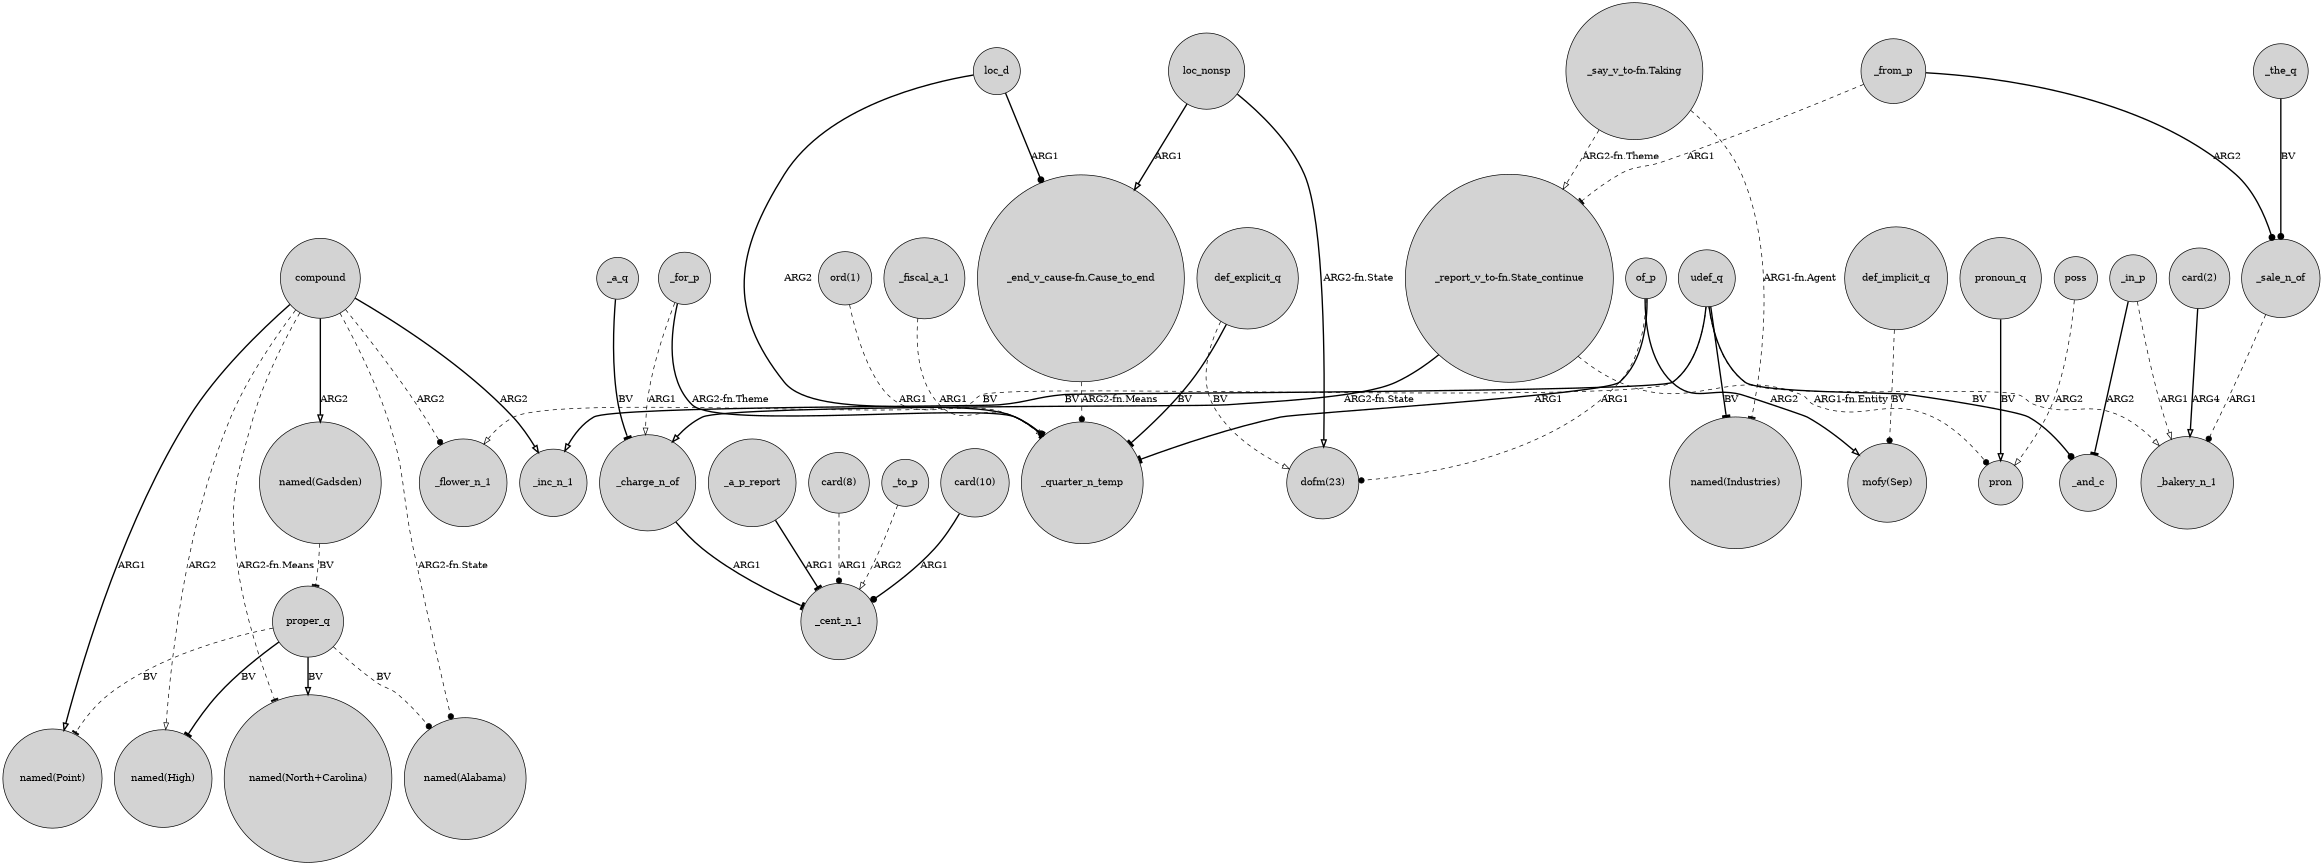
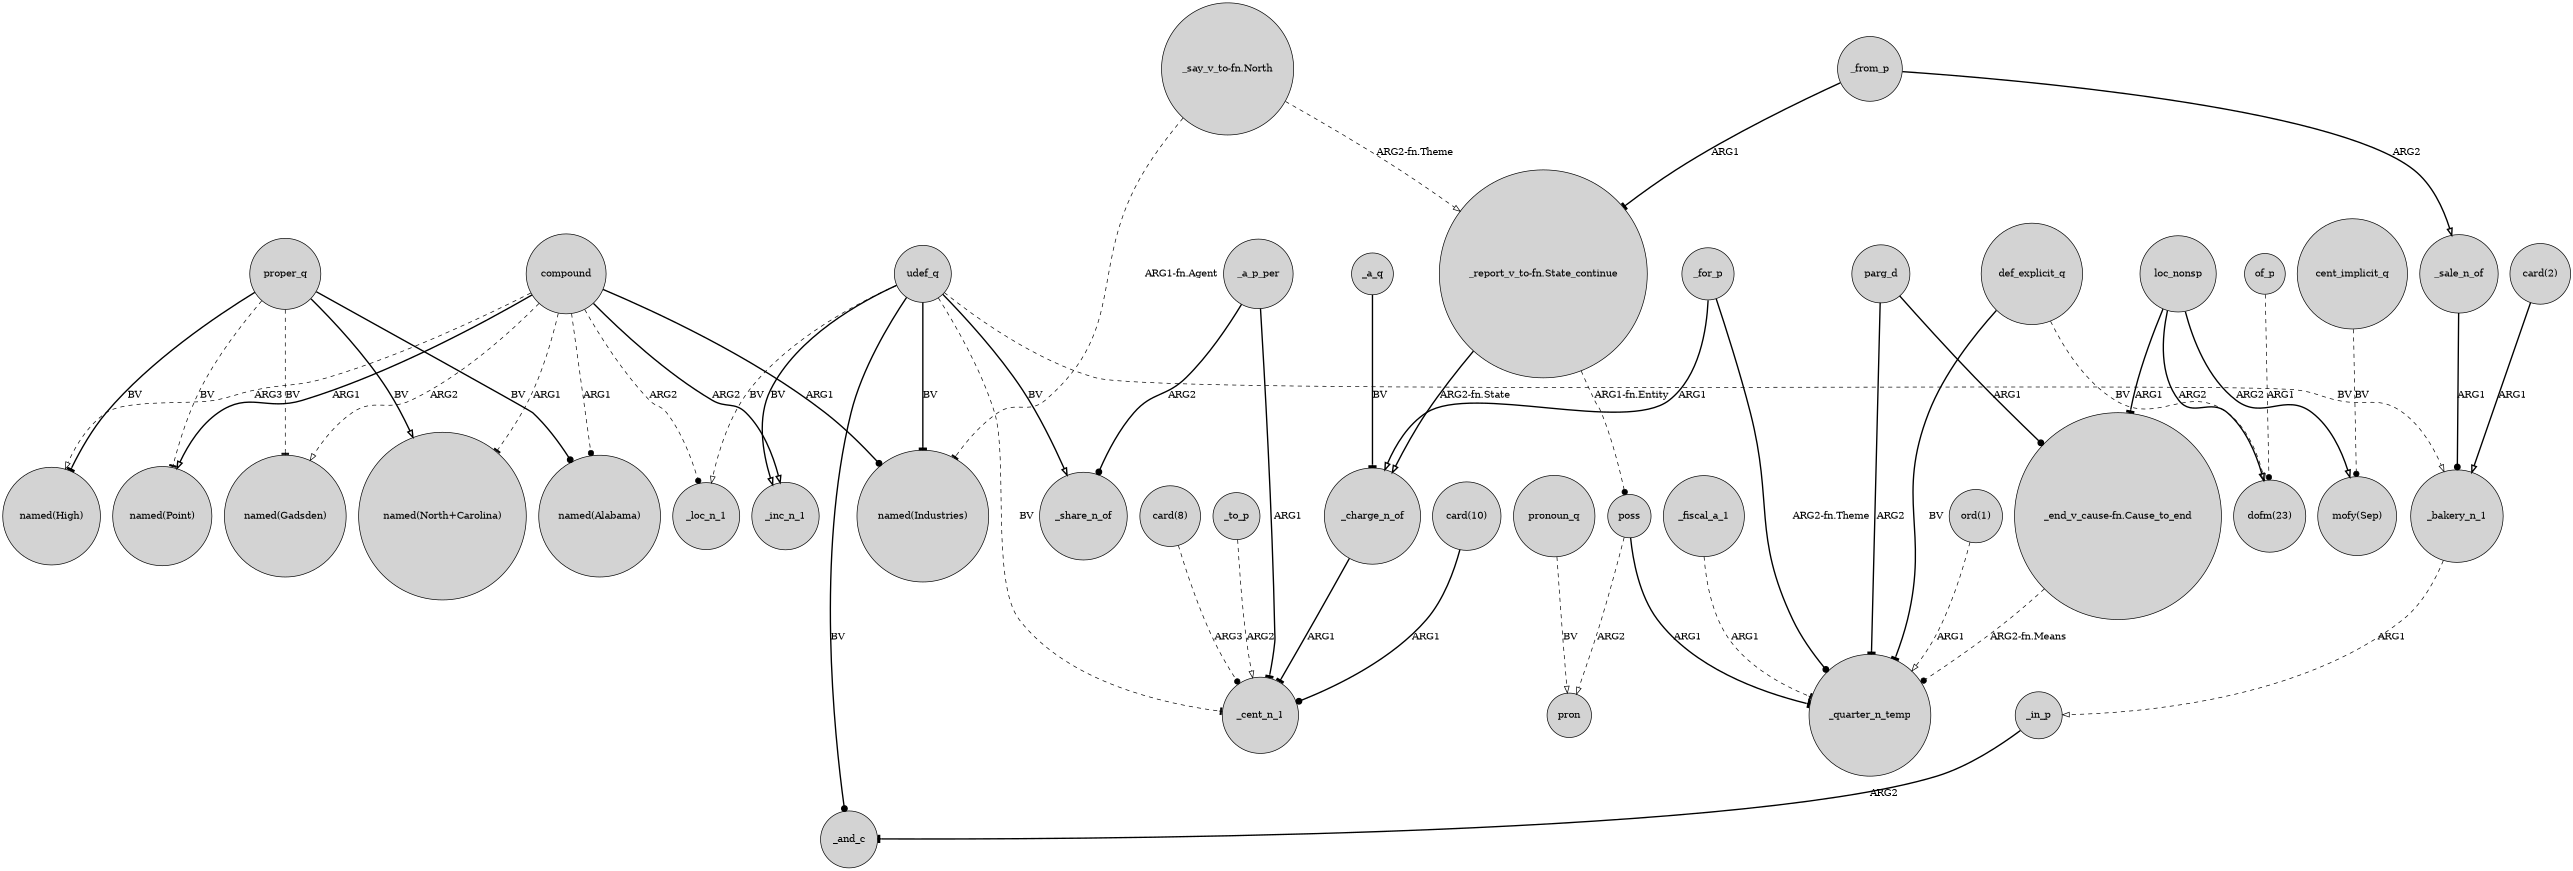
(997, 71) -> (1881, 274)
(1634, 71) -> (1228, 69)
(2281, 71) -> none
(2123, 111) -> (2198, 105)
(1729, 138) -> (1730, 138)
(1163, 144) -> (2144, 359)
(1359, 278) -> (2193, 395)
(1896, 278) -> (2352, 274)
none -> (749, 362)
(655, 364) -> (1571, 410)
(320, 367) -> (430, 390)
(2151, 368) -> (2278, 682)
(2239, 376) -> (2458, 389)
(2001, 387) -> (1562, 622)
(1731, 393) -> (2257, 408)
(1807, 399) -> (1607, 428)
(2206, 400) -> (2513, 395)
(1423, 405) -> (1688, 650)
(463, 483) -> (706, 516)
(752, 483) -> (1258, 274)
none -> (1083, 516)
(318, 564) -> (285, 381)
none -> (1004, 565)
(202, 566) -> (269, 395)
(277, 566) -> (547, 395)
(453, 566) -> (597, 395)
(853, 566) -> (1229, 637)
(381, 685) -> (450, 366)
